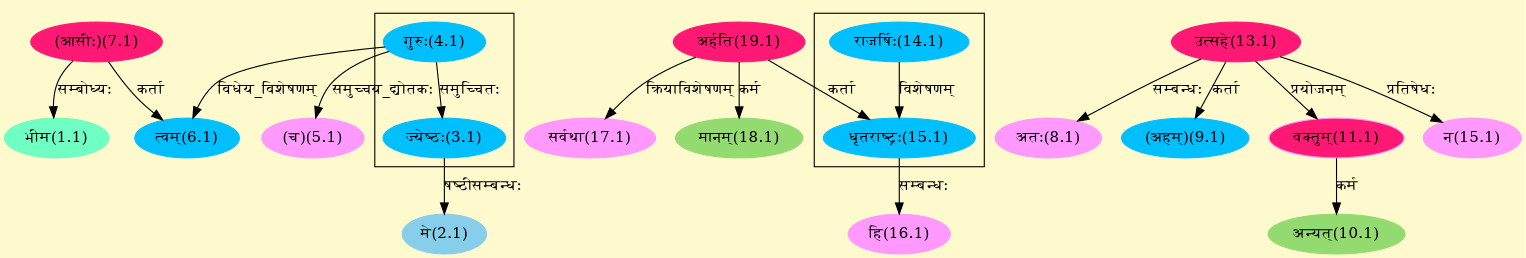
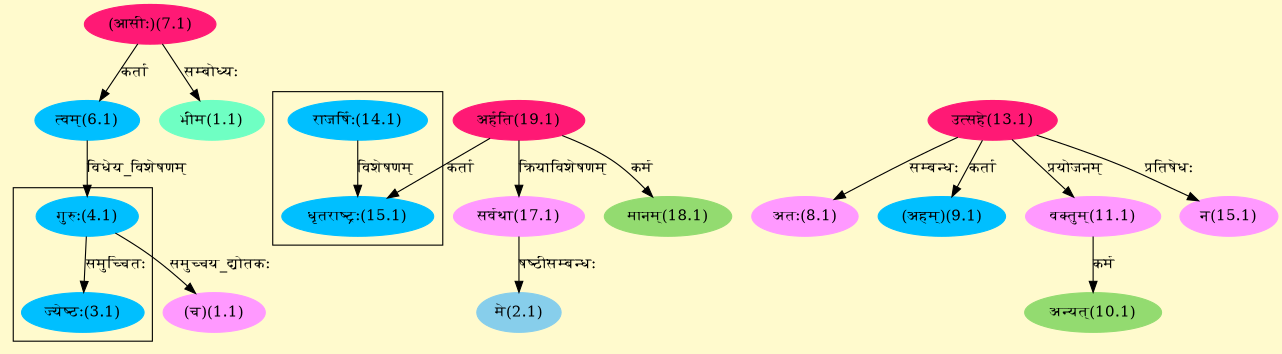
(283, 61) -> (87, 163)
(313, 138) -> (214, 312)
(1336, 138) -> (1093, 216)
(444, 180) -> (519, 259)
(899, 234) -> none
